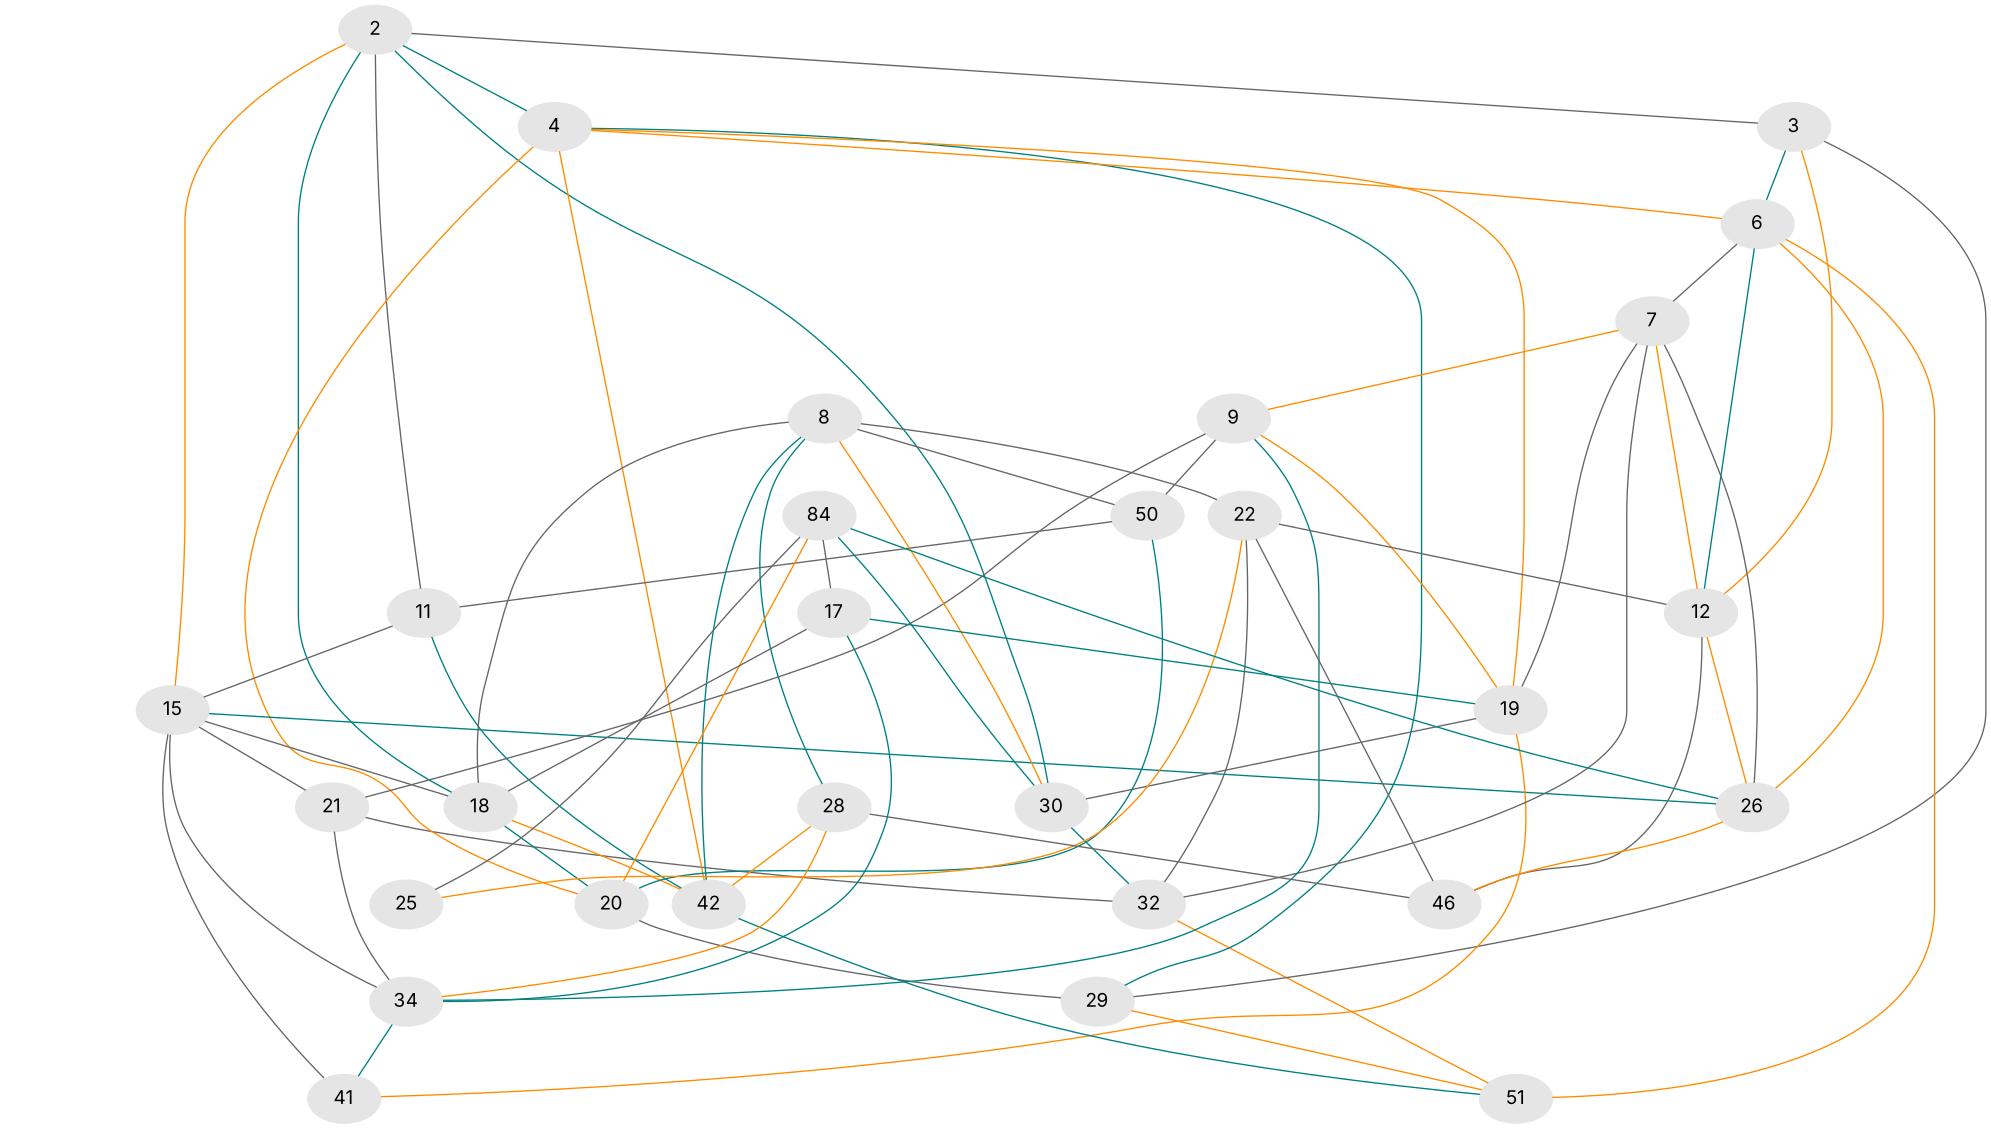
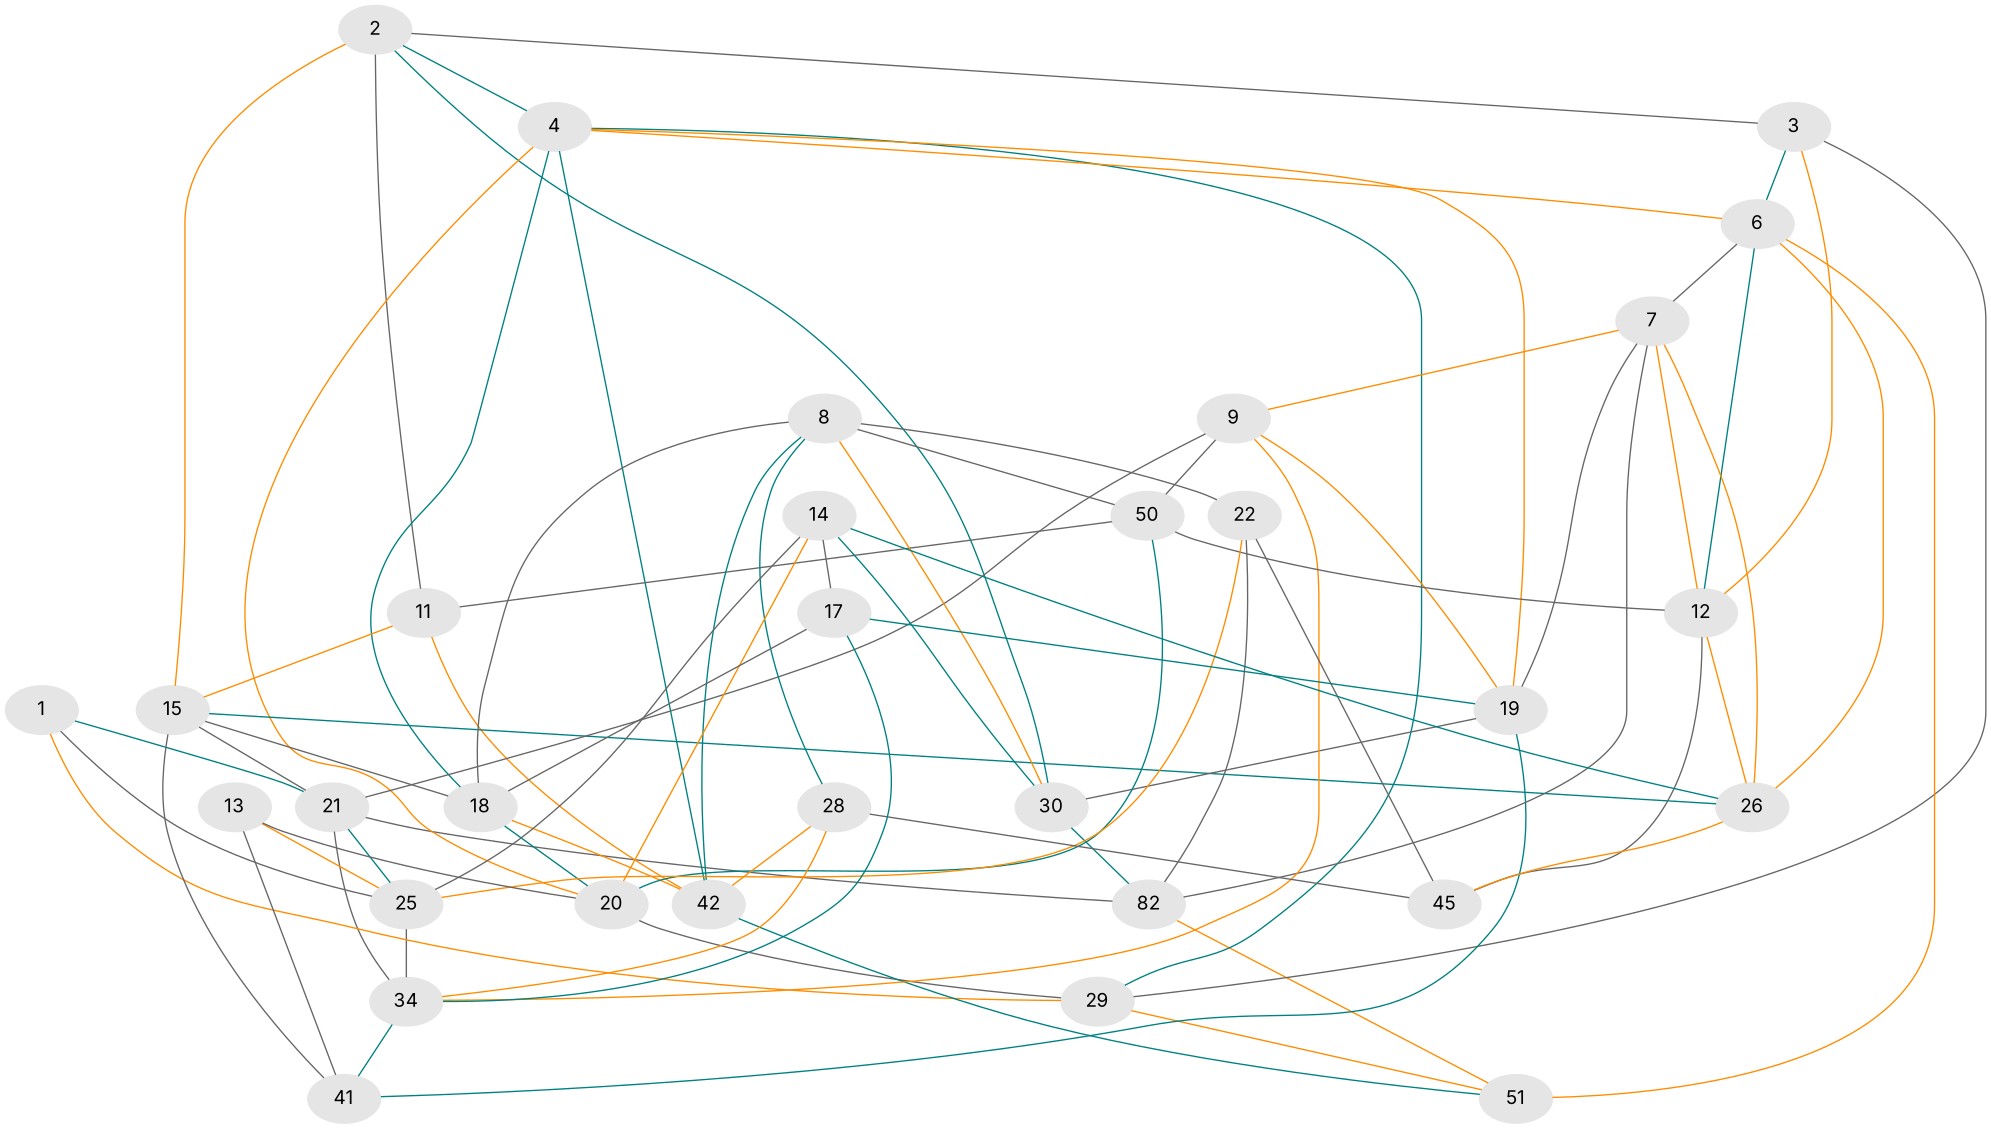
(298, 470) -> (445, 486)
(632, 516) -> (632, 516)
(819, 516) -> (819, 516)
(1744, 557) -> (1744, 557)
(1473, 564) -> (1405, 585)
(298, 662) -> (298, 662)
none -> (42, 710)
(540, 790) -> (540, 790)
none -> (235, 807)
none -> (361, 845)
(233, 890) -> (406, 953)
(1149, 905) -> (1149, 905)
(1444, 905) -> (1444, 905)
(1107, 955) -> (1107, 955)
(1051, 1041) -> (1051, 1041)
